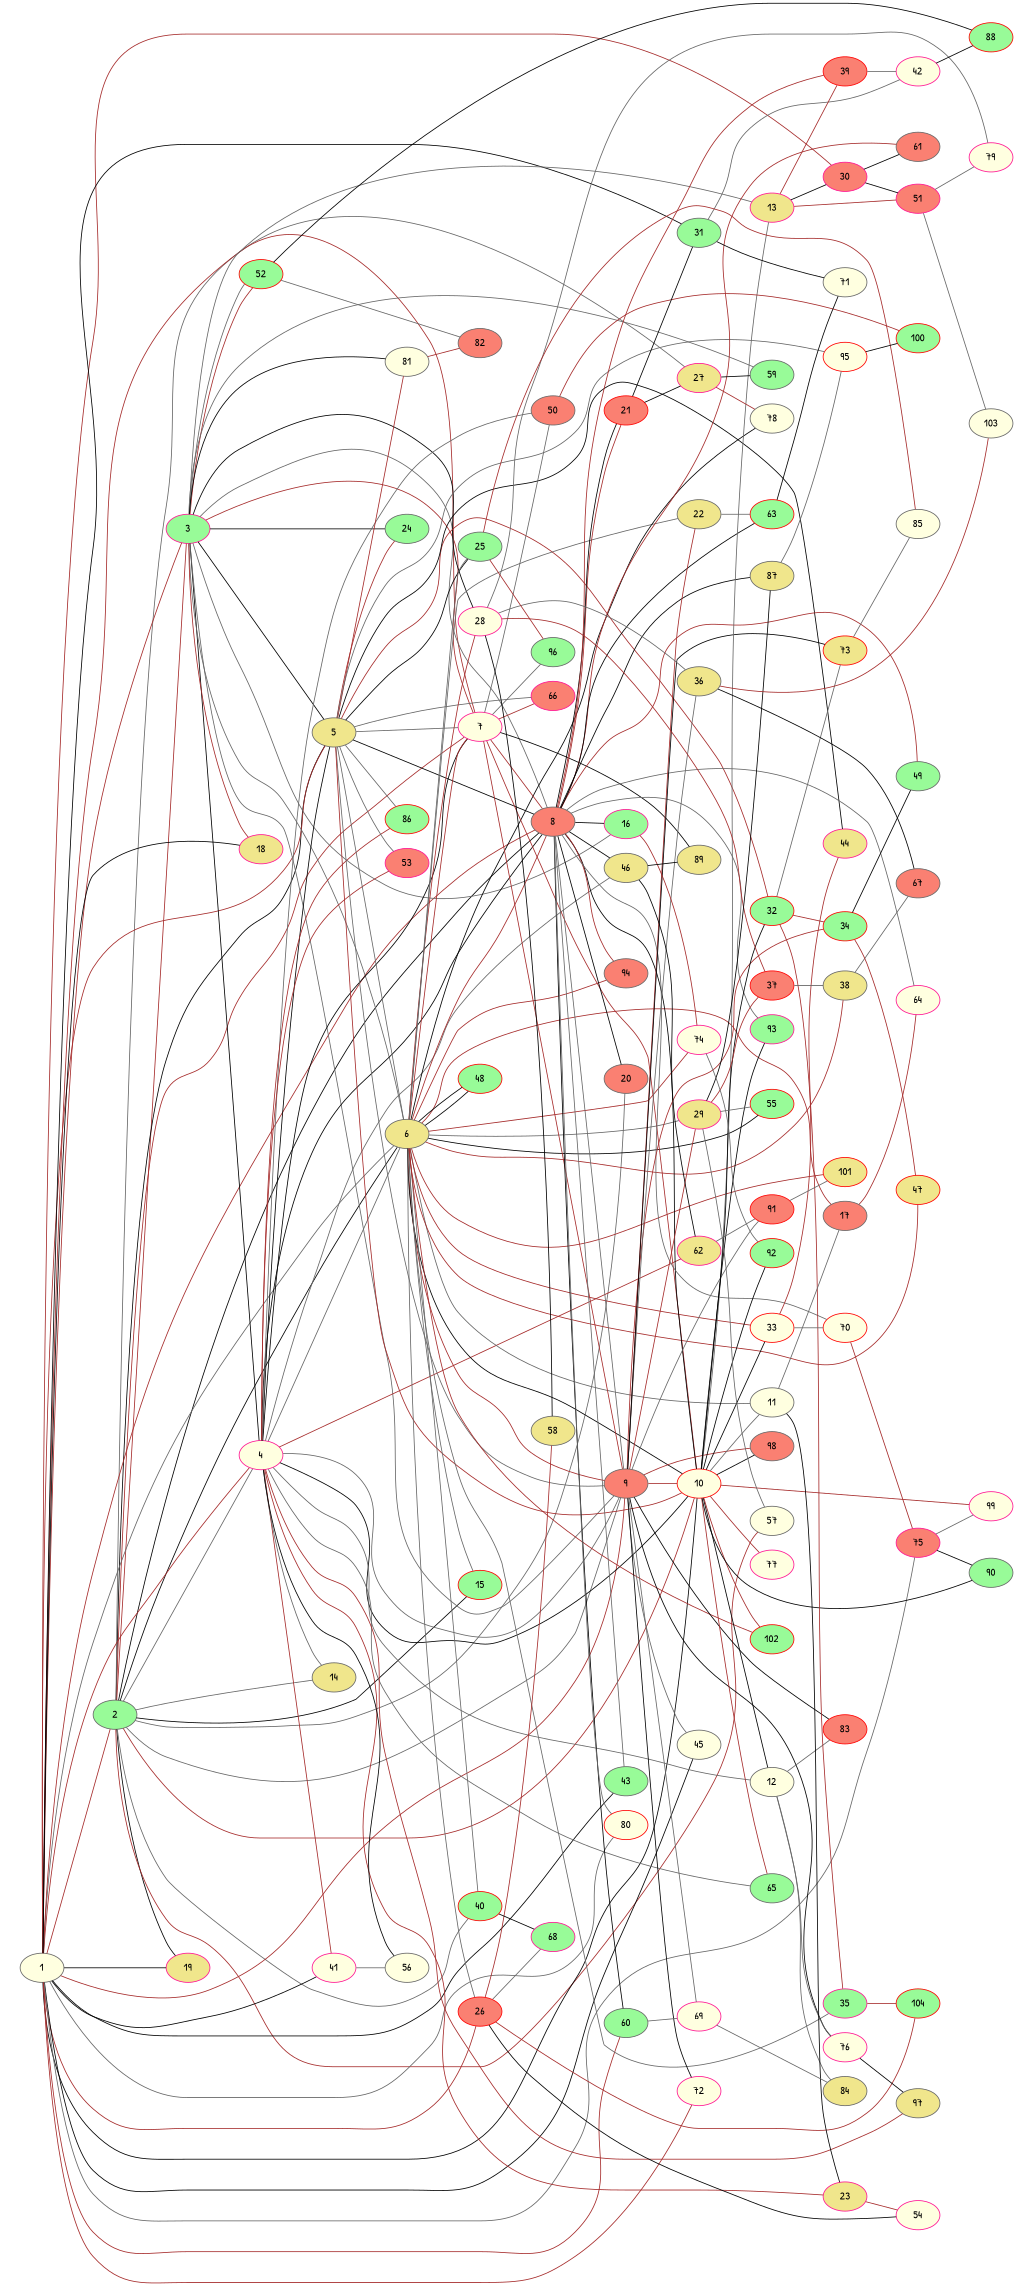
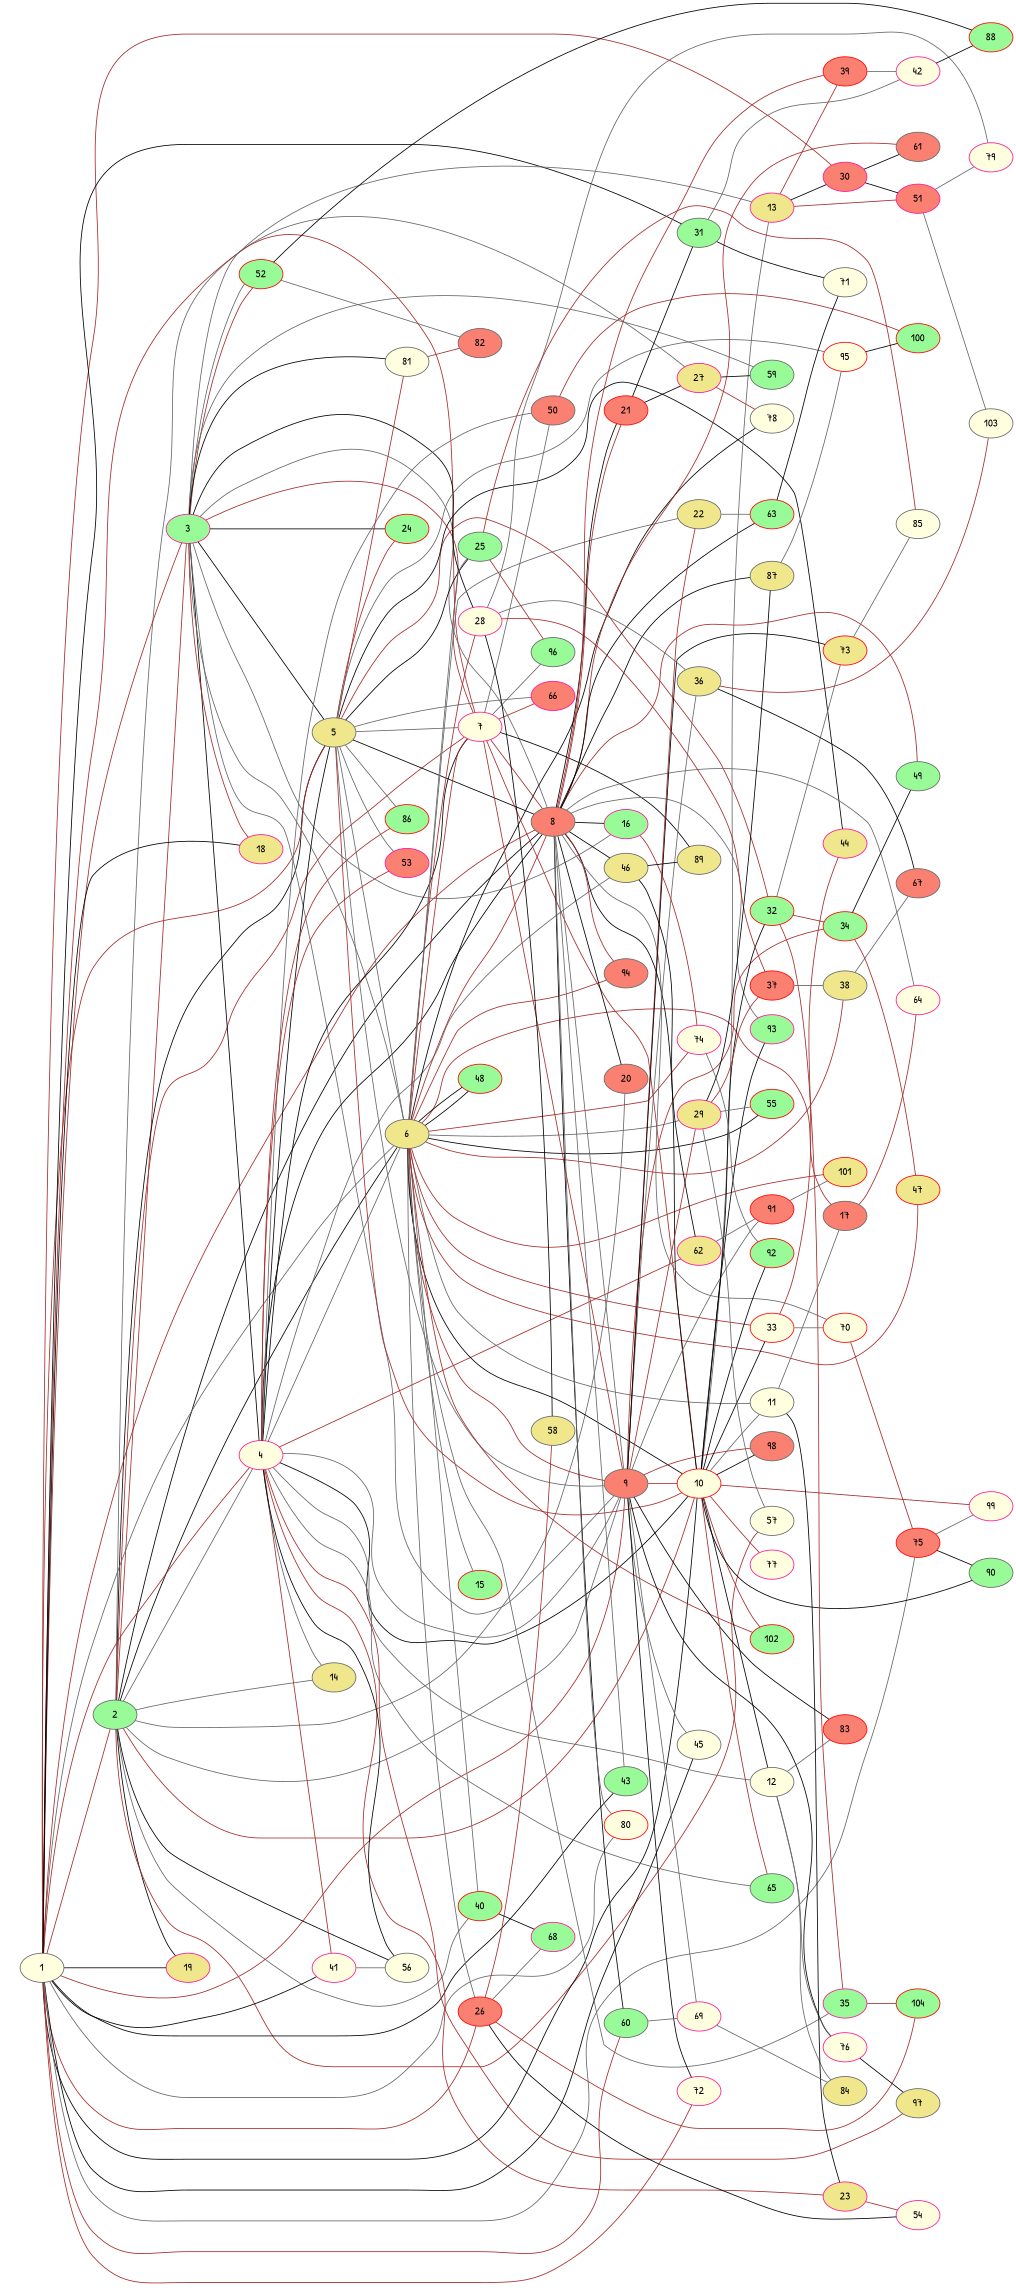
(407, 529) -> (407, 529)
(918, 1543) -> (918, 1543)
(322, 1711) -> (217, 1879)
